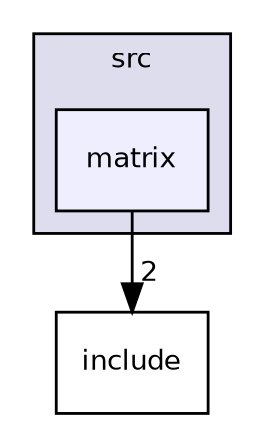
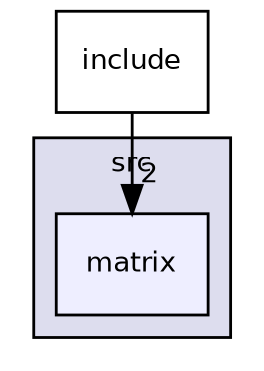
(132, 251) -> (132, 155)
